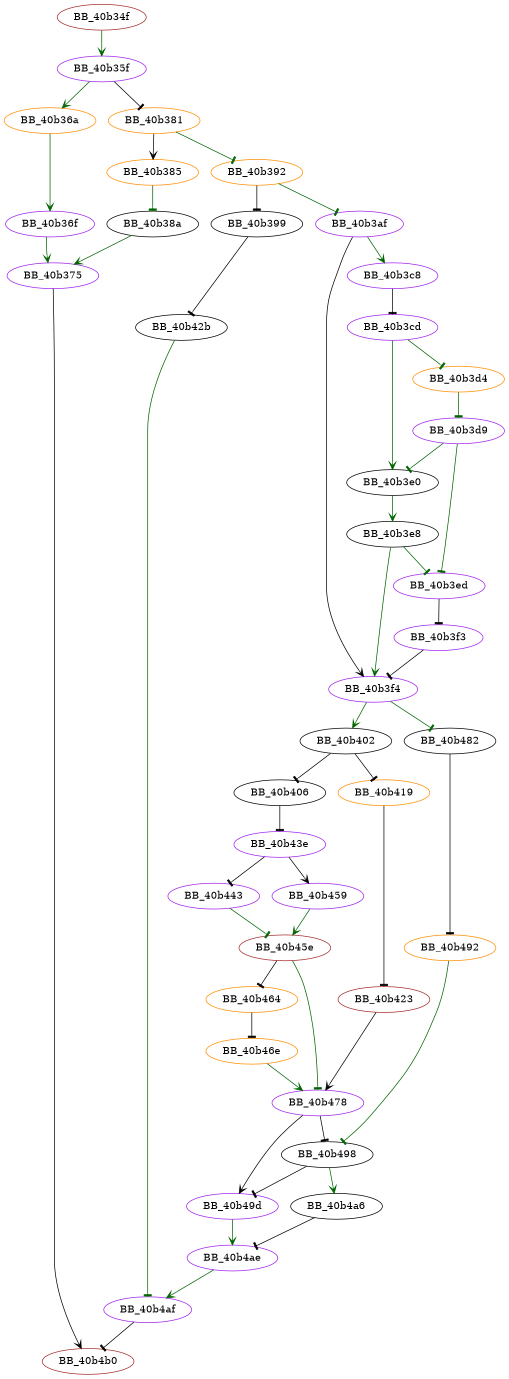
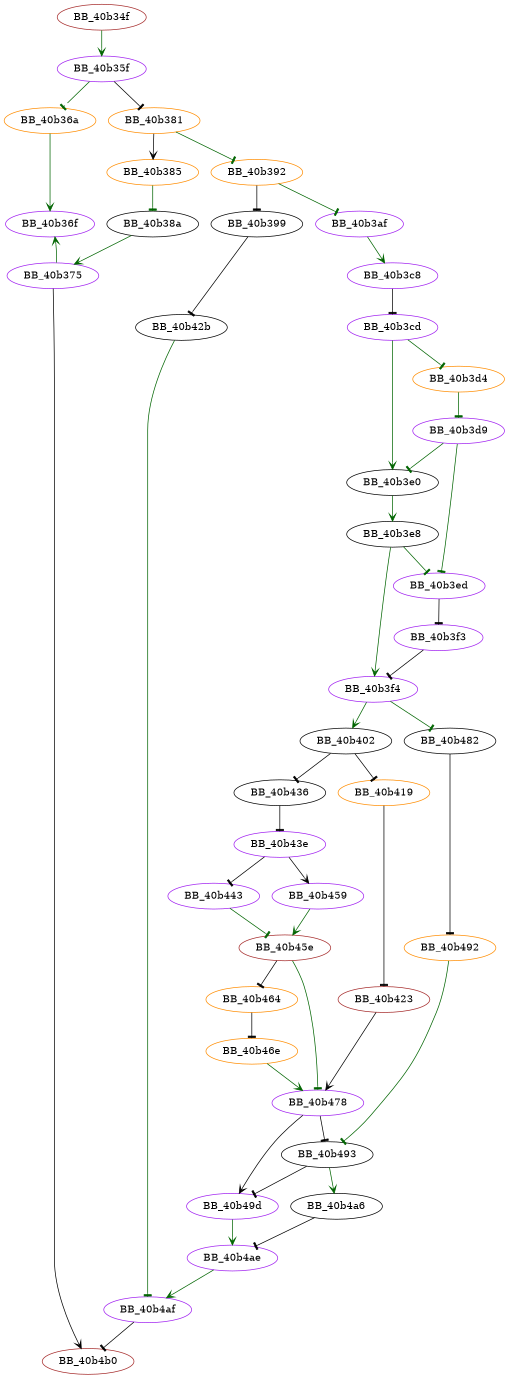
(78, 92) -> (78, 92)
(46, 246) -> (56, 253)
(326, 455) -> none
(280, 793) -> (280, 793)
(327, 1155) -> (327, 1155)
